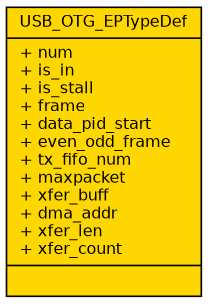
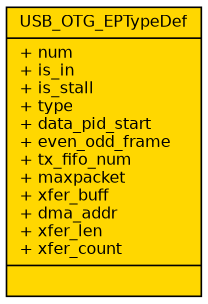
(53, 106) -> (47, 106)
